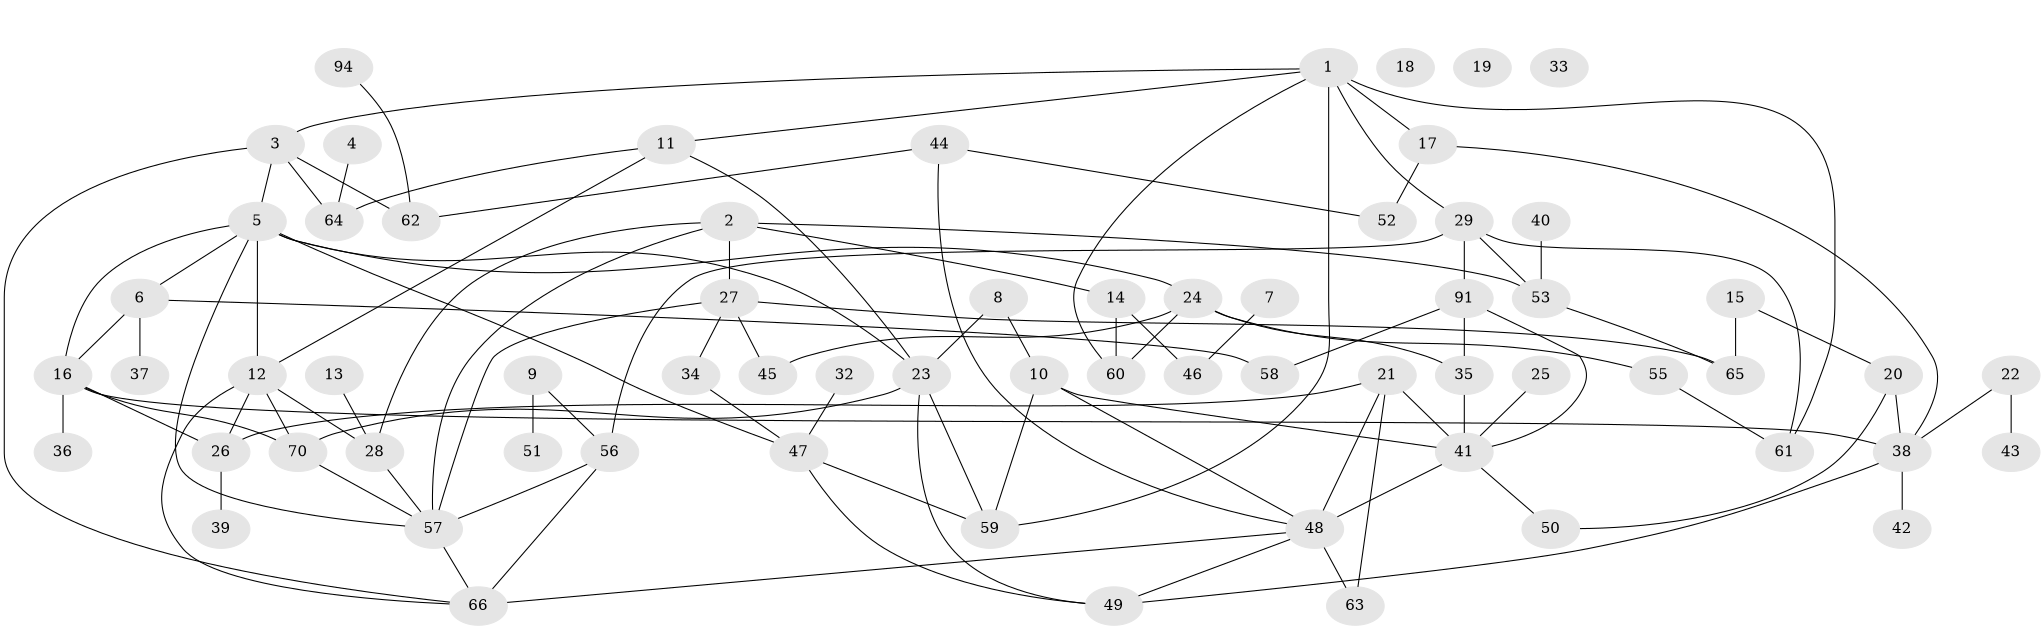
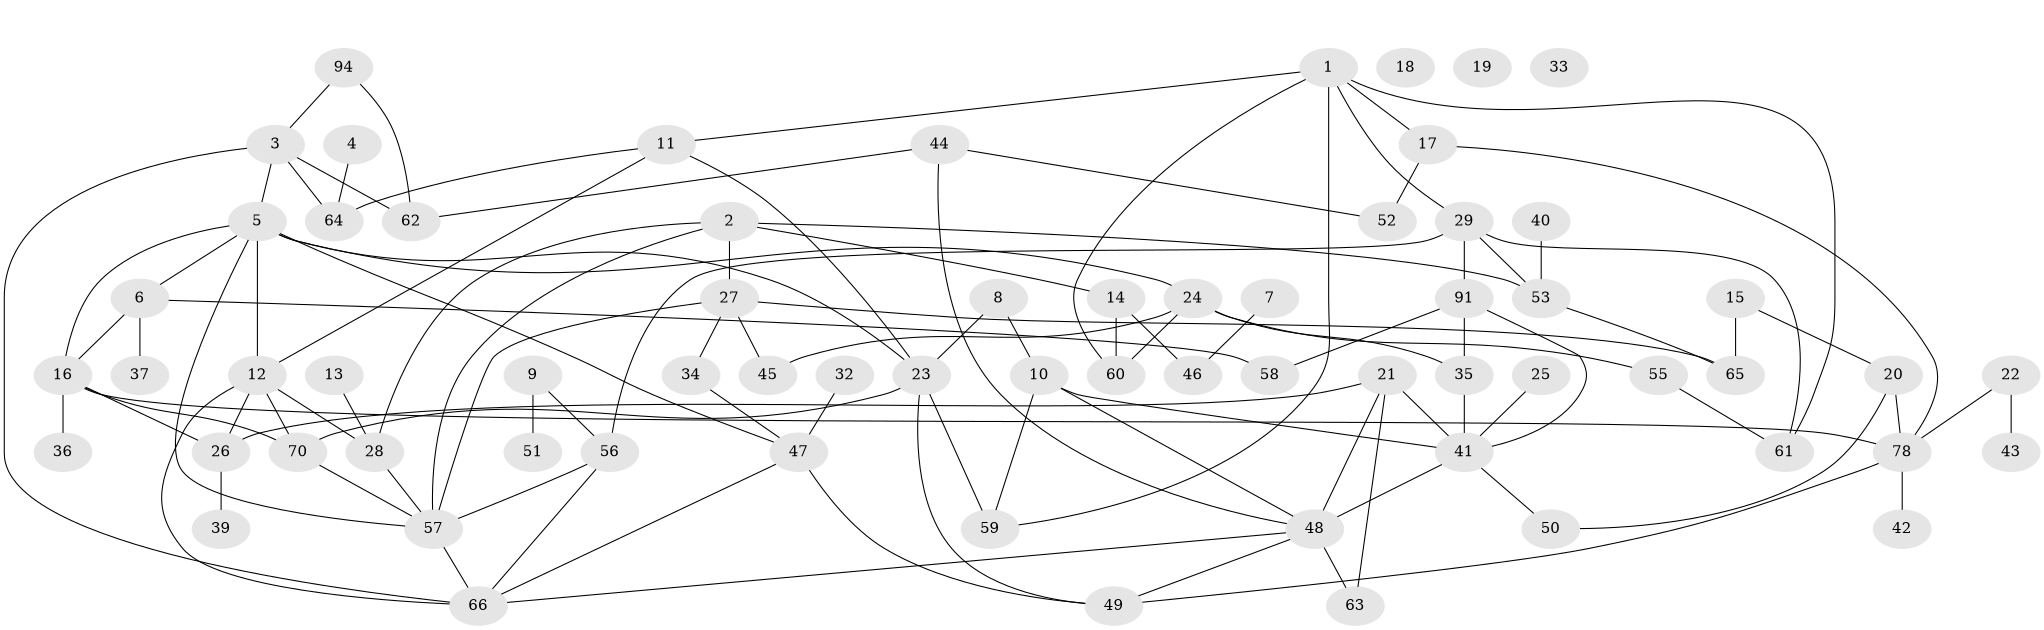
(796, 80) -> (310, 106)
(1902, 452) -> (1902, 452)
(894, 491) -> (639, 529)
